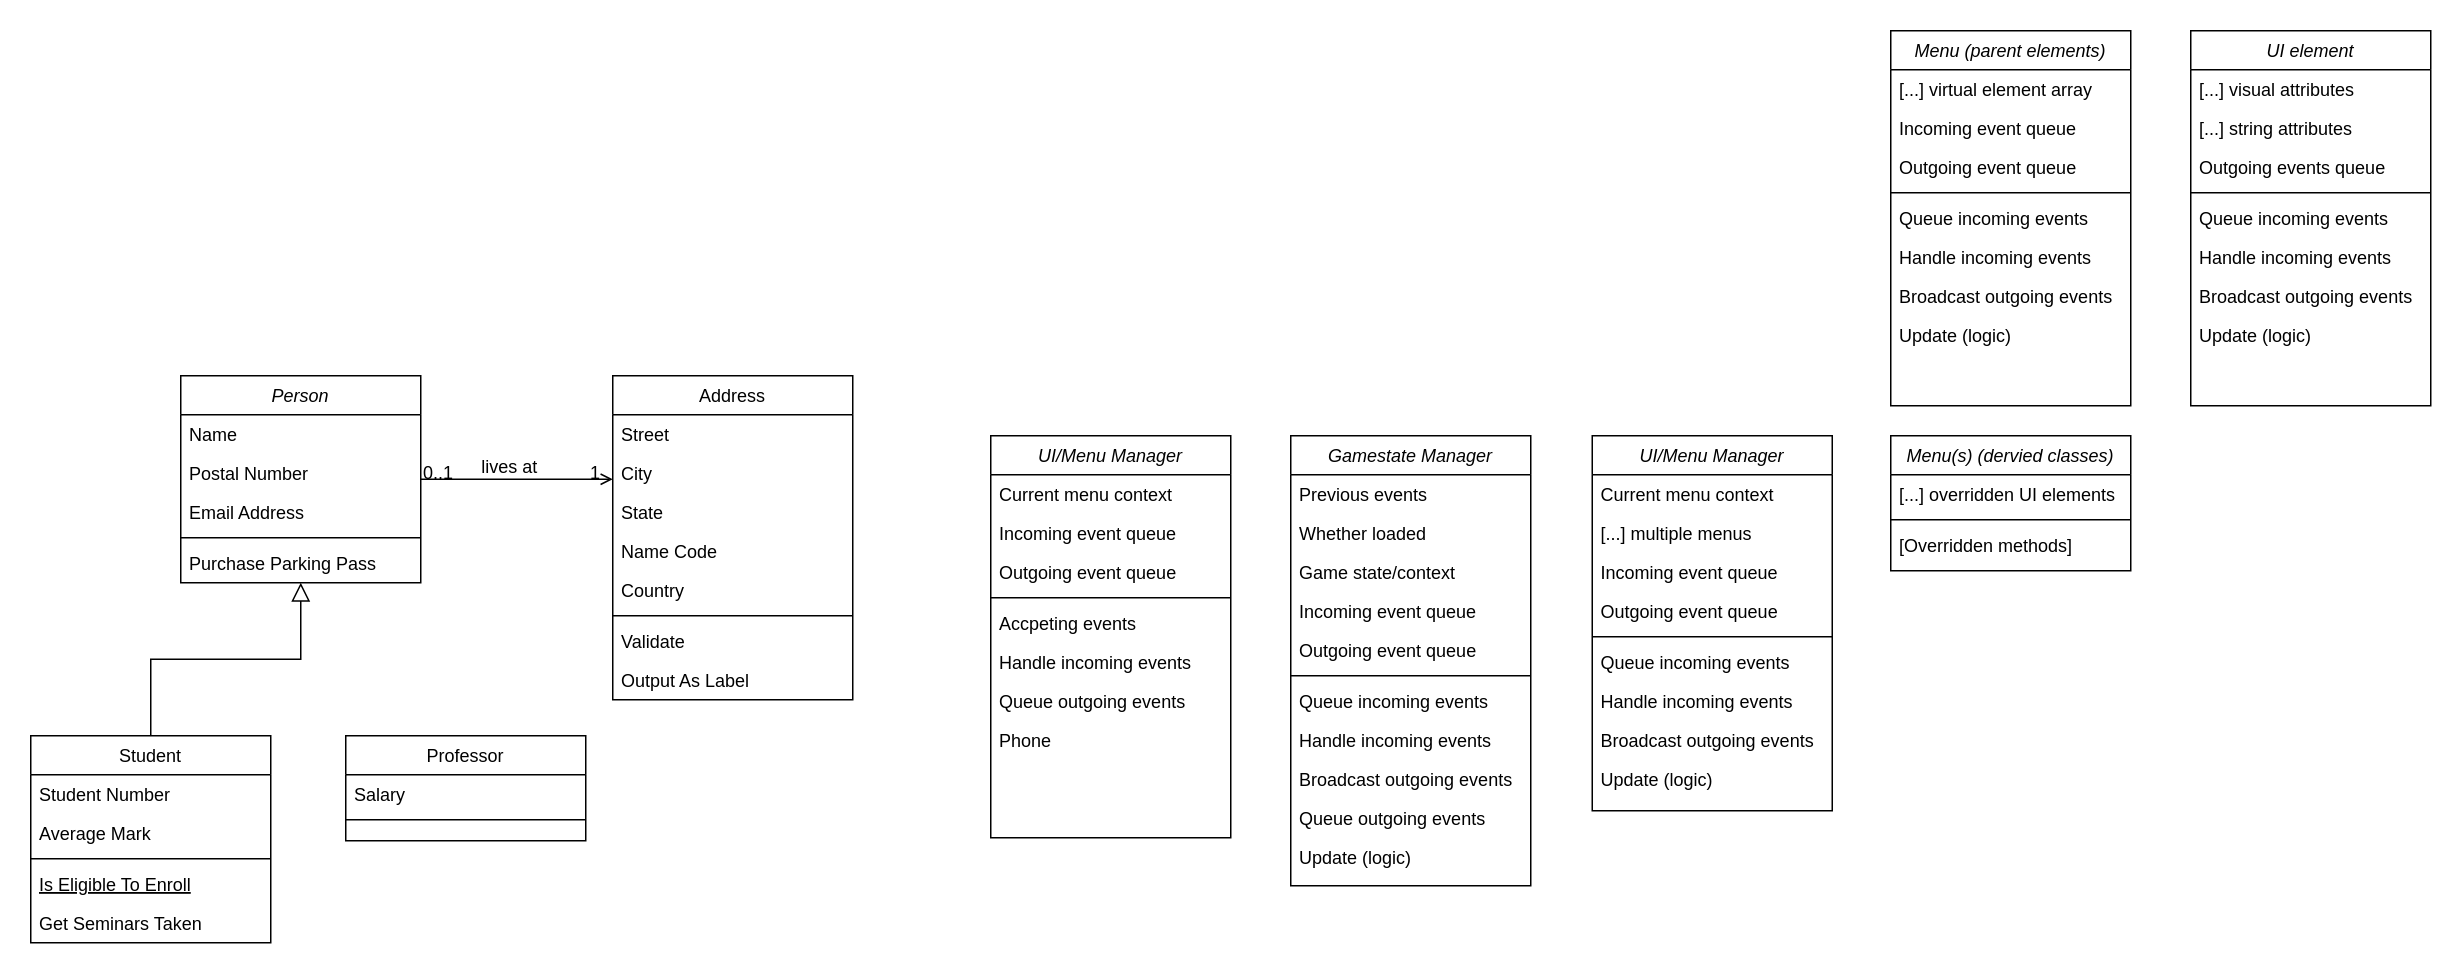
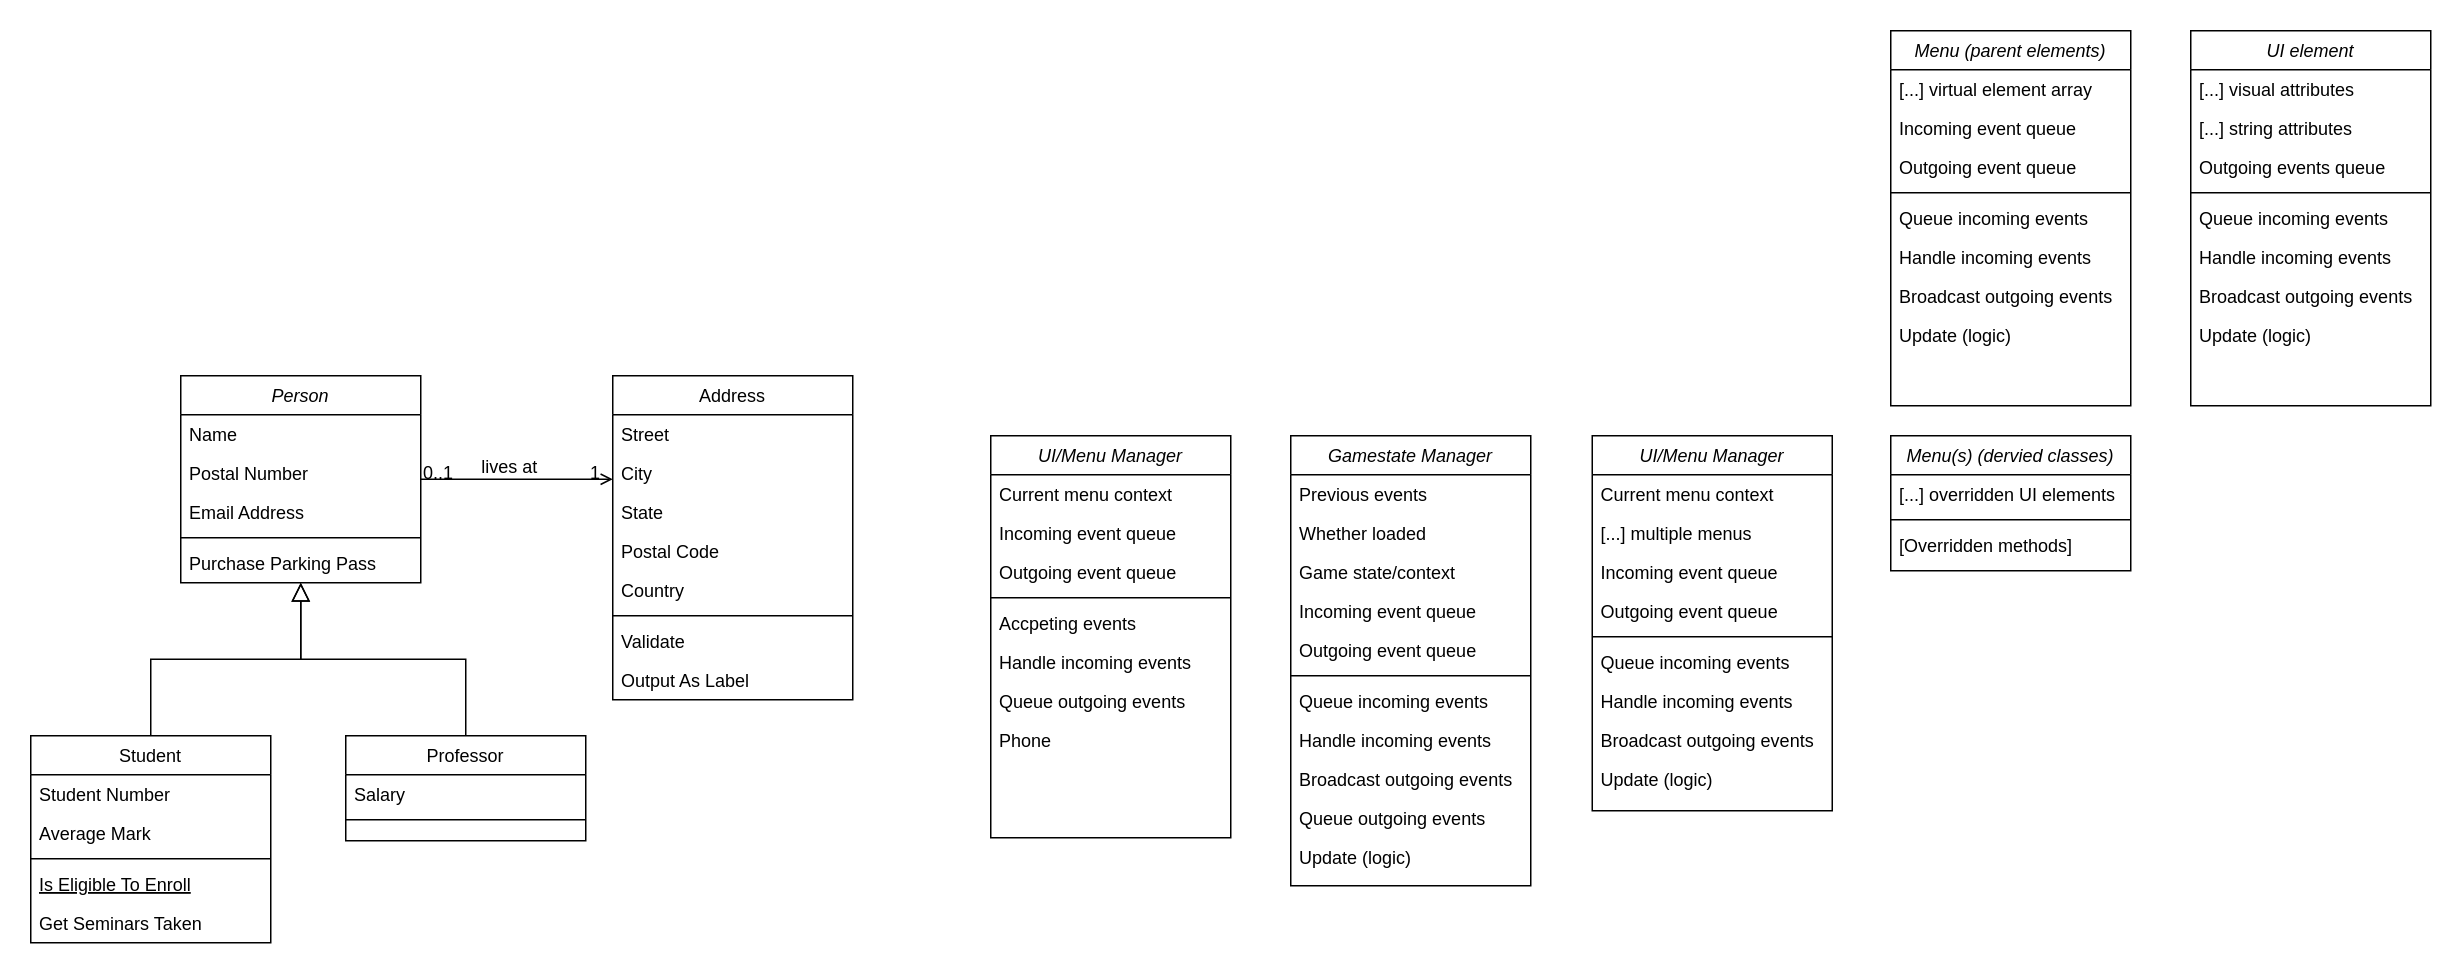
(664, 552) -> (672, 552)
none -> (422, 659)
